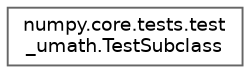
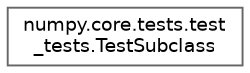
(125, 37) -> (125, 37)
